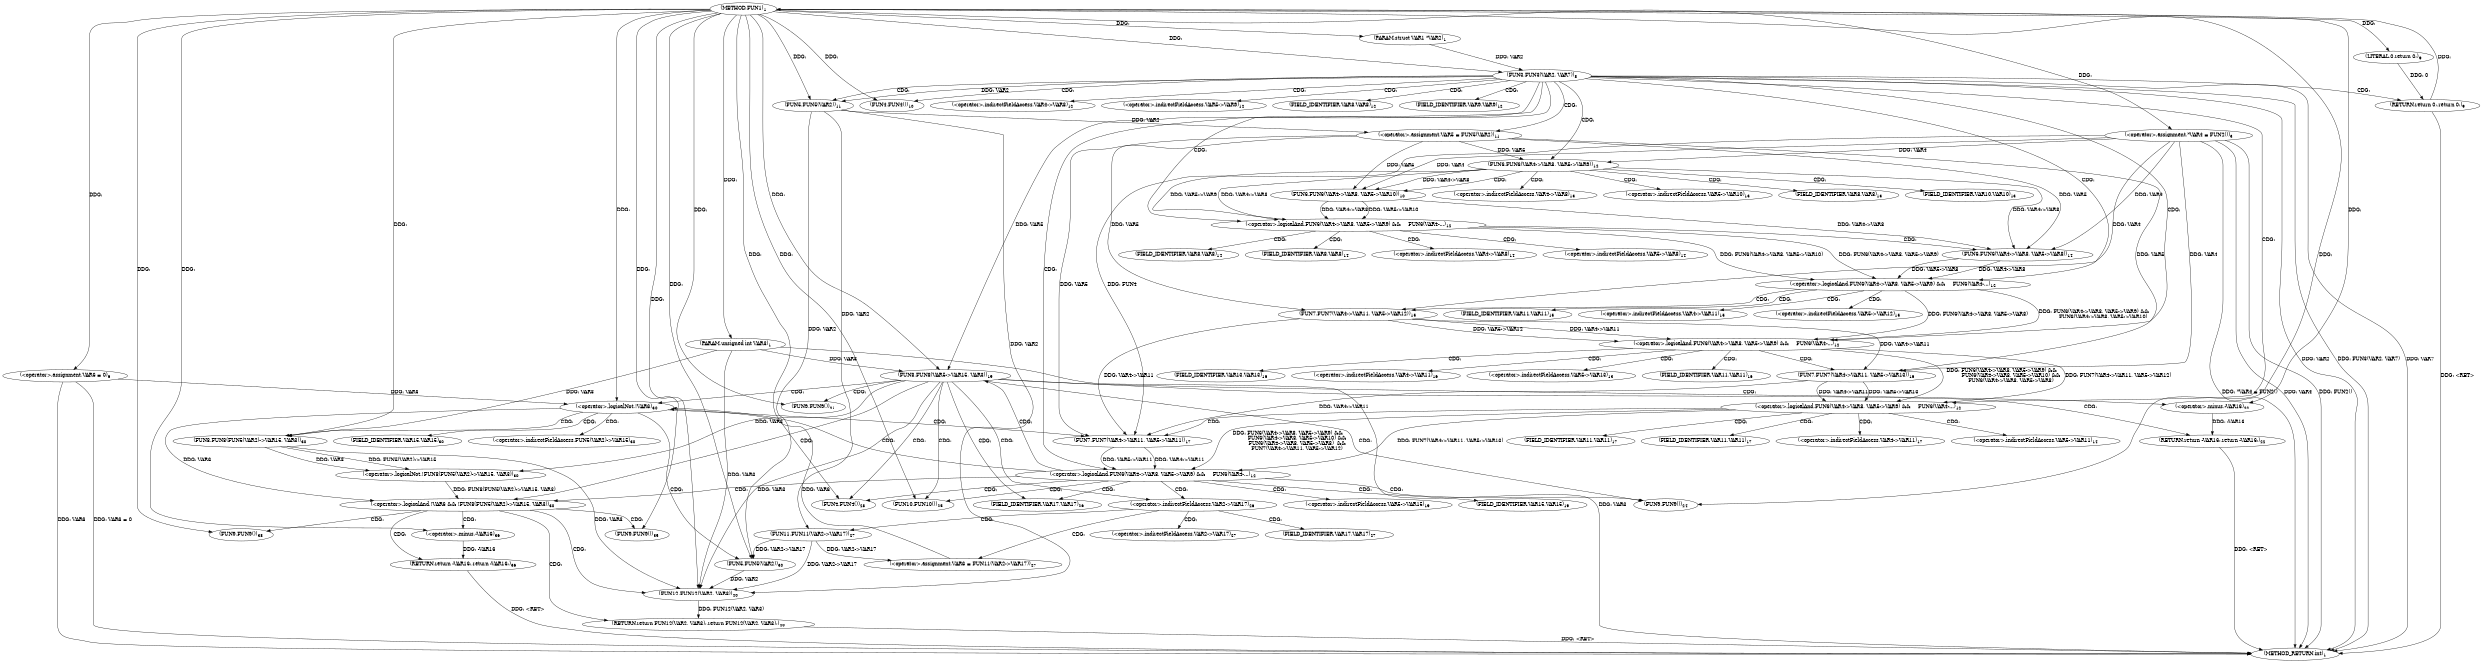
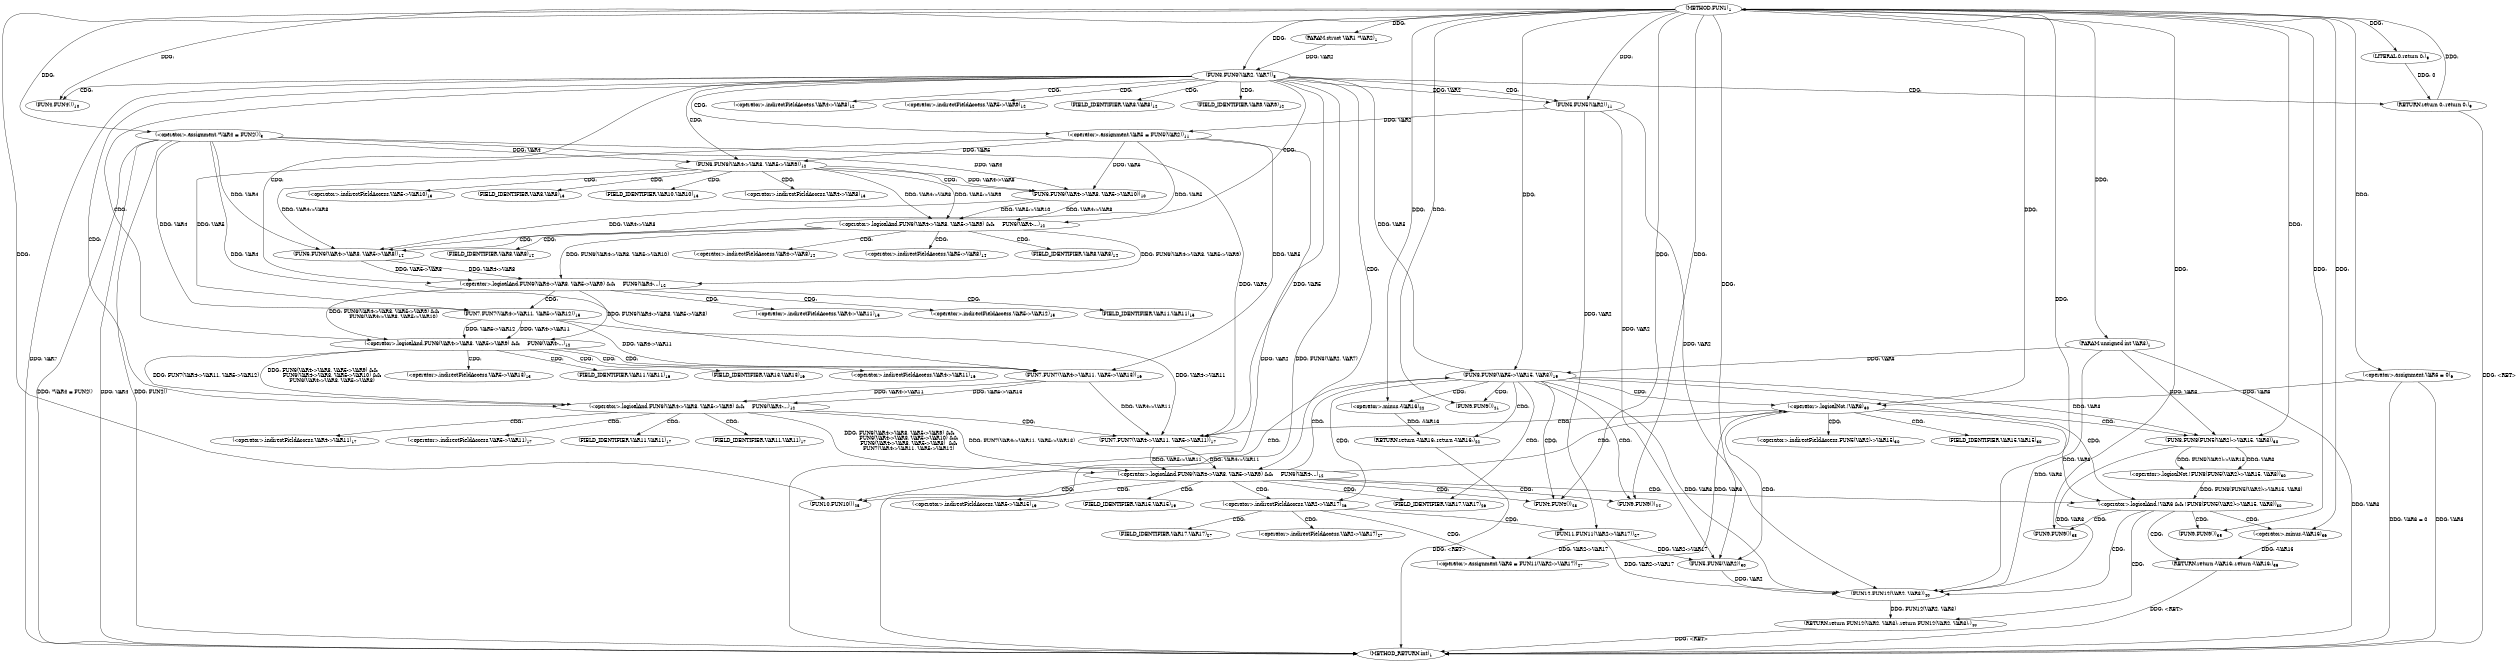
(1122, 285) -> (1253, 285)
(718, 431) -> (1886, 393)
(2095, 441) -> (530, 441)
